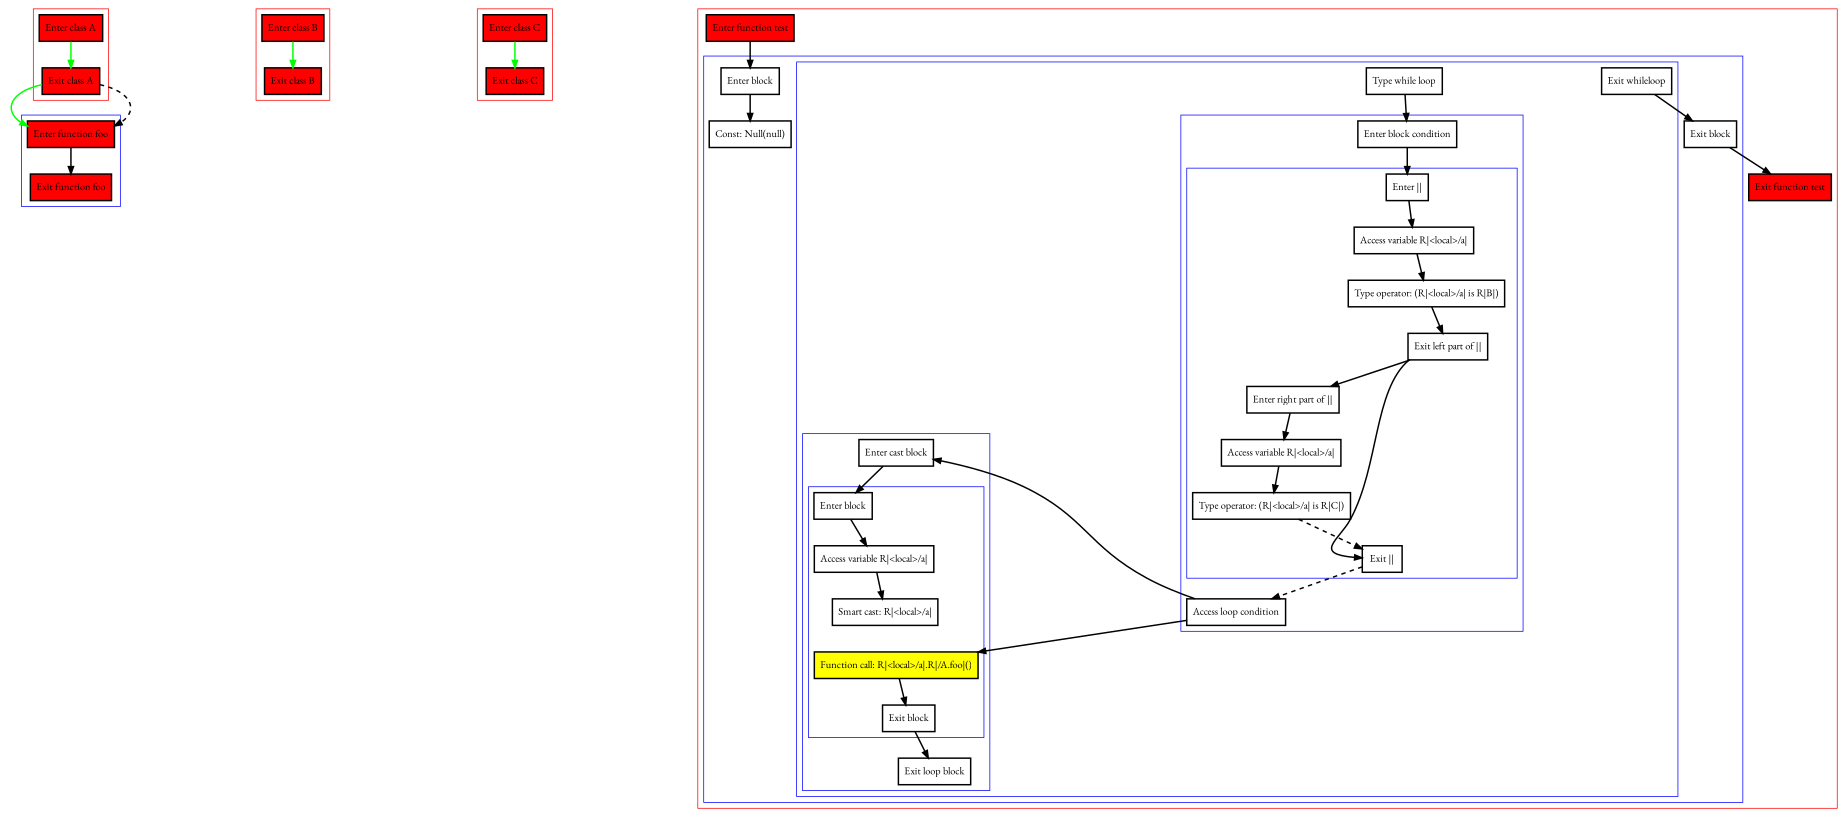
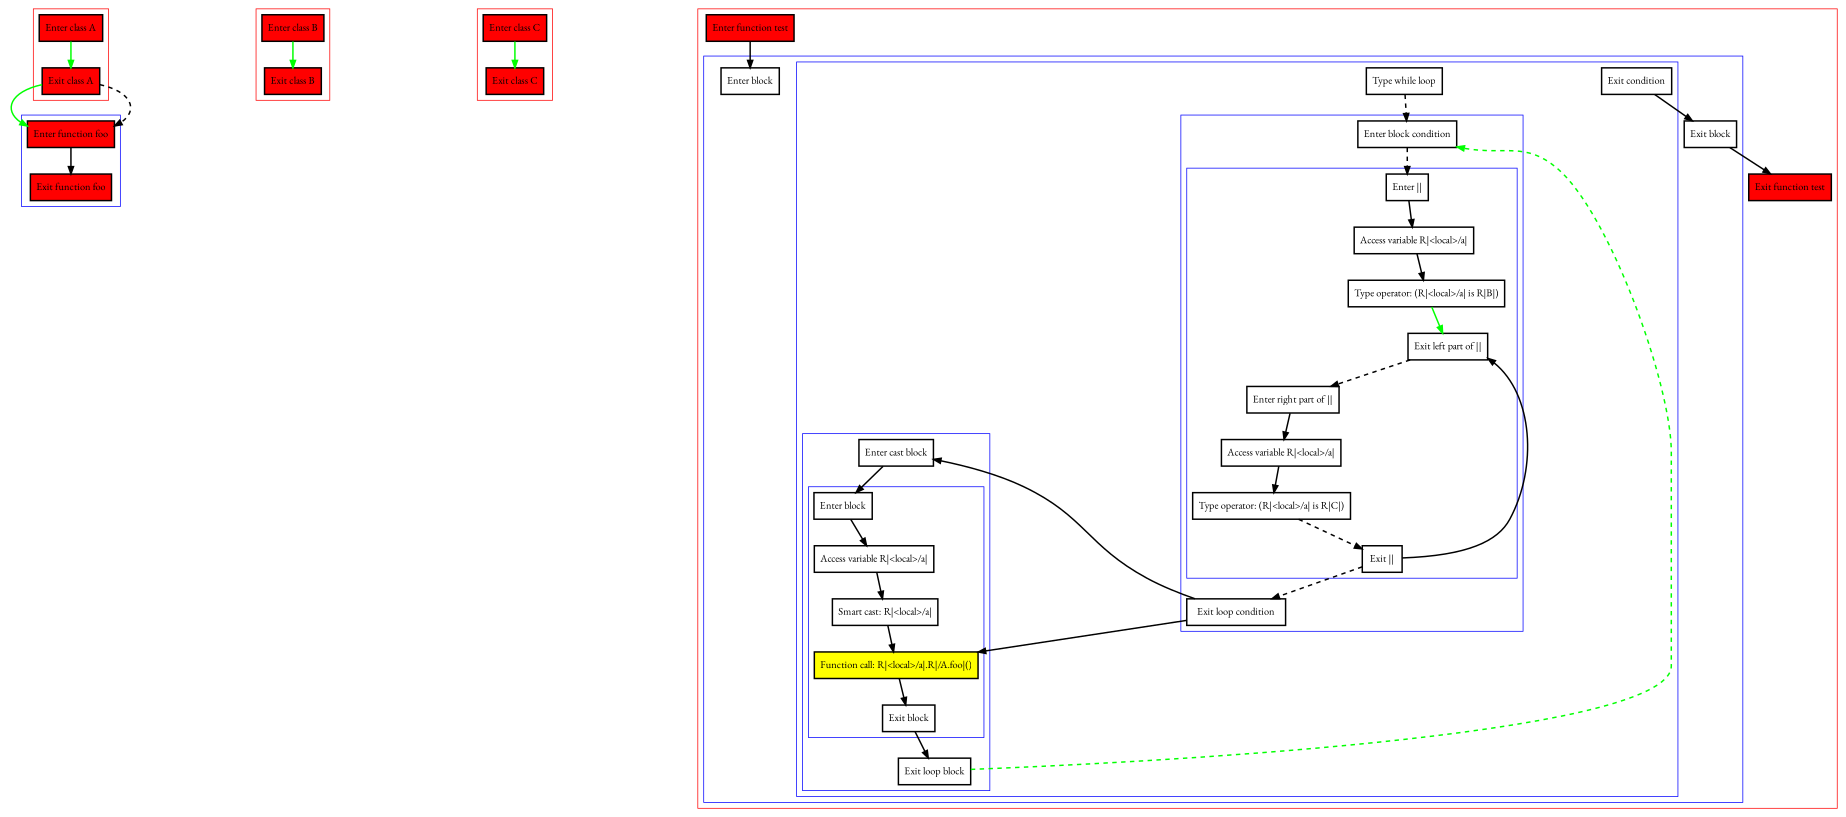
(1637, 81) -> (1637, 81)
(1406, 104) -> (1406, 104)
(750, 134) -> none
(1407, 157) -> (1407, 157)
(1436, 317) -> (1436, 317)
(1374, 372) -> (1374, 372)
(1369, 467) -> (1511, 516)
(1236, 612) -> (1236, 612)
none -> (890, 635)
none -> (1635, 695)
